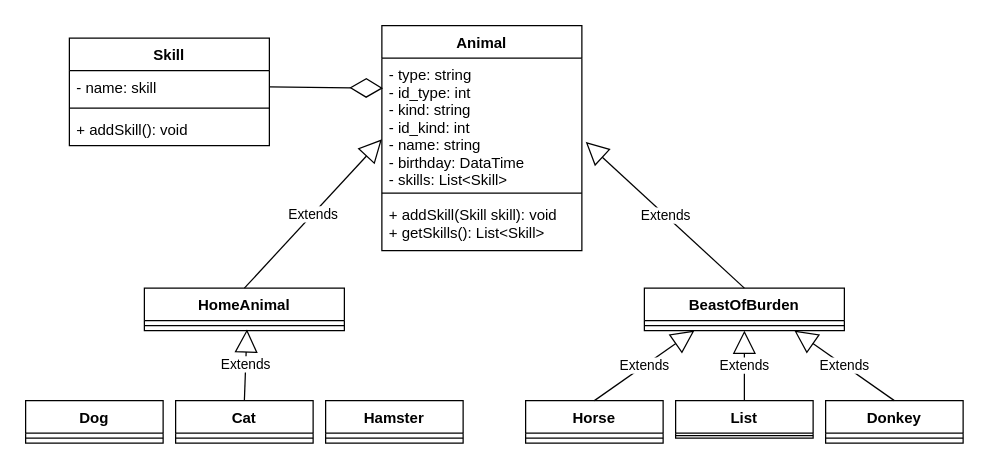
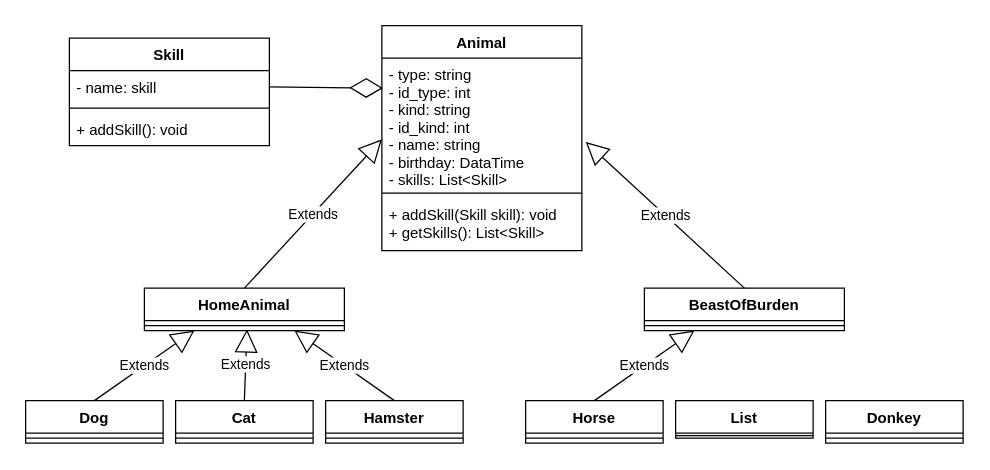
none -> (354, 372)
(854, 372) -> none
none -> (134, 373)
(744, 377) -> none
